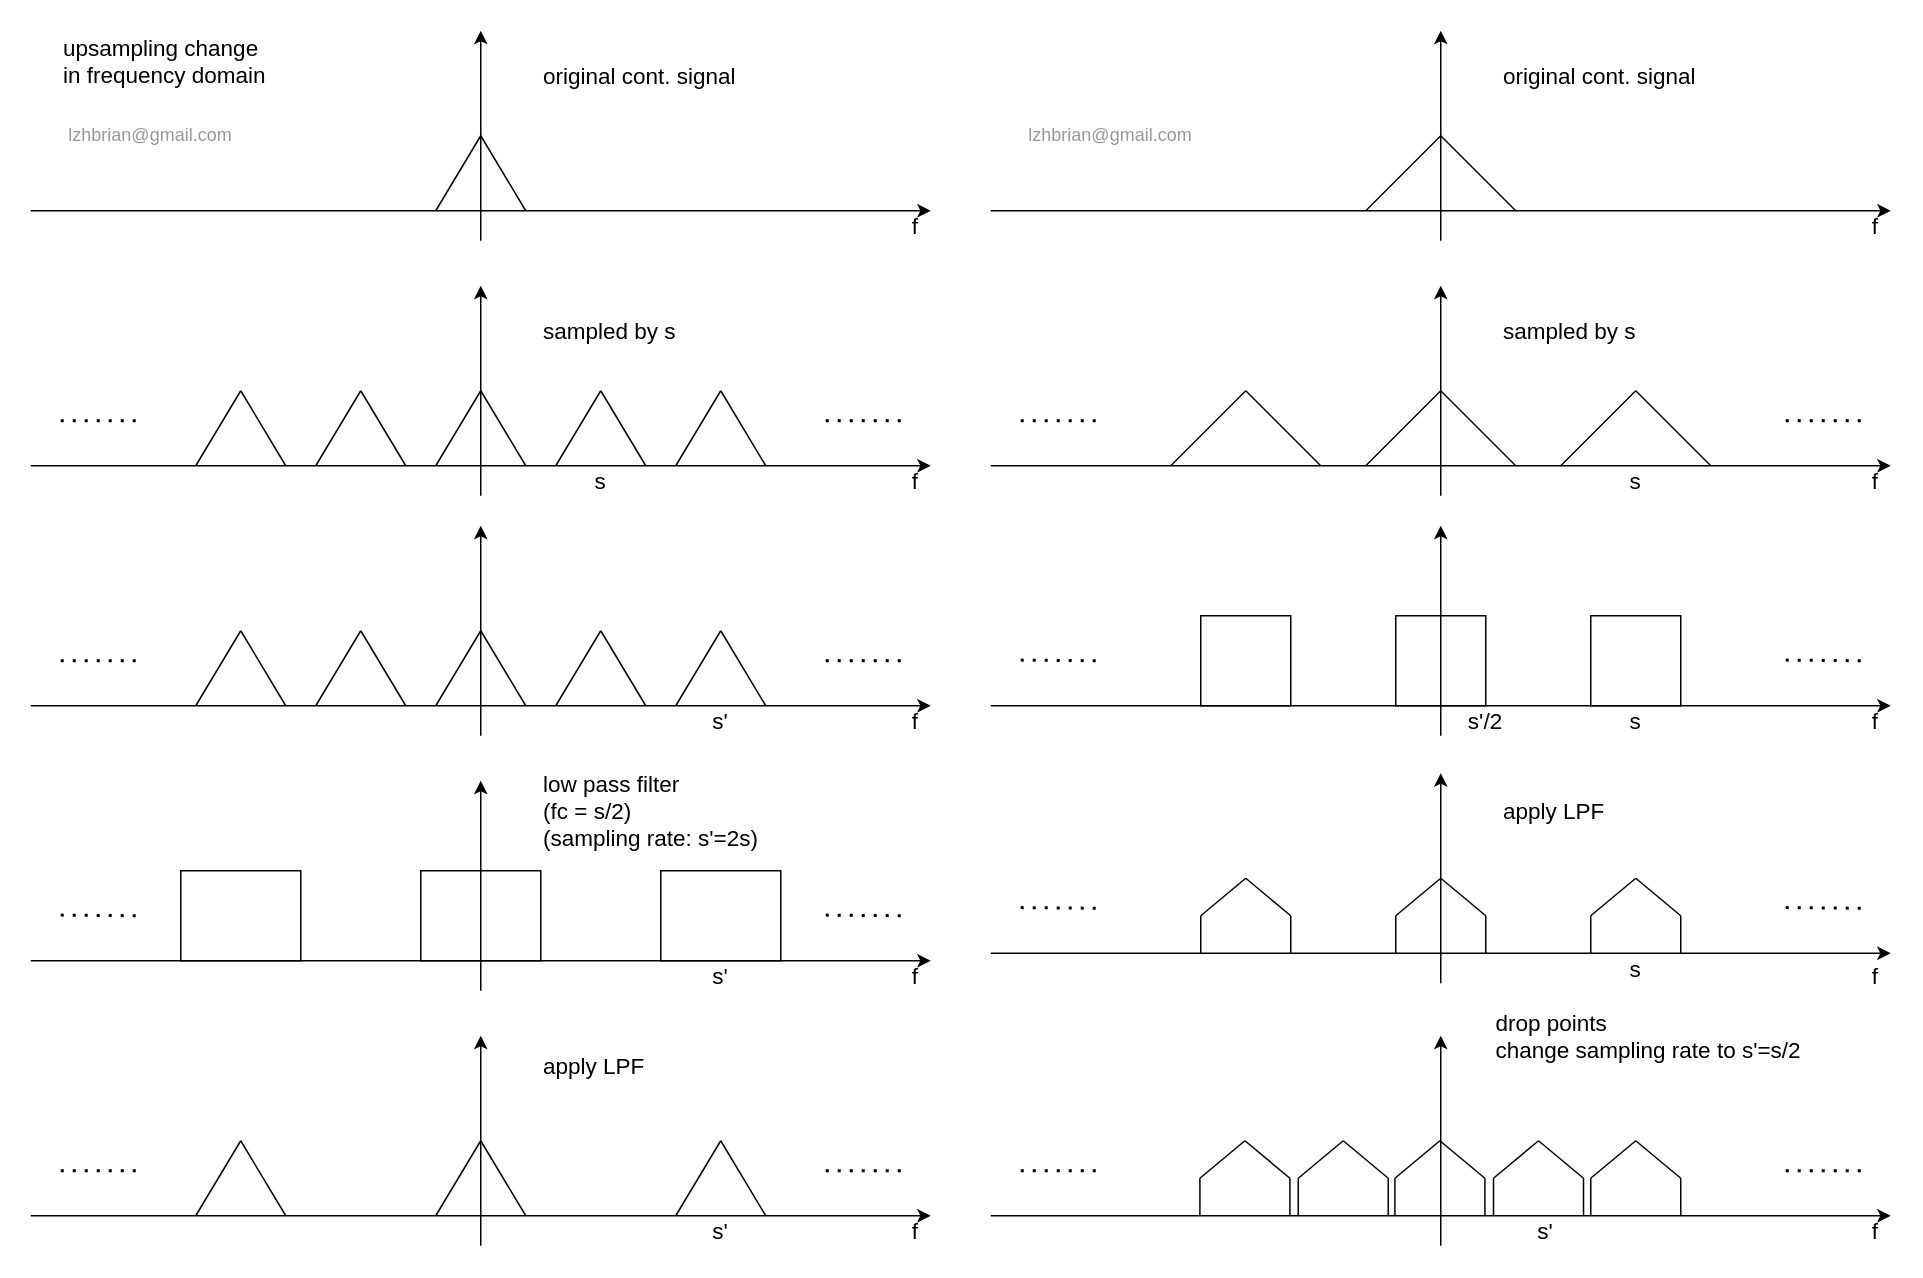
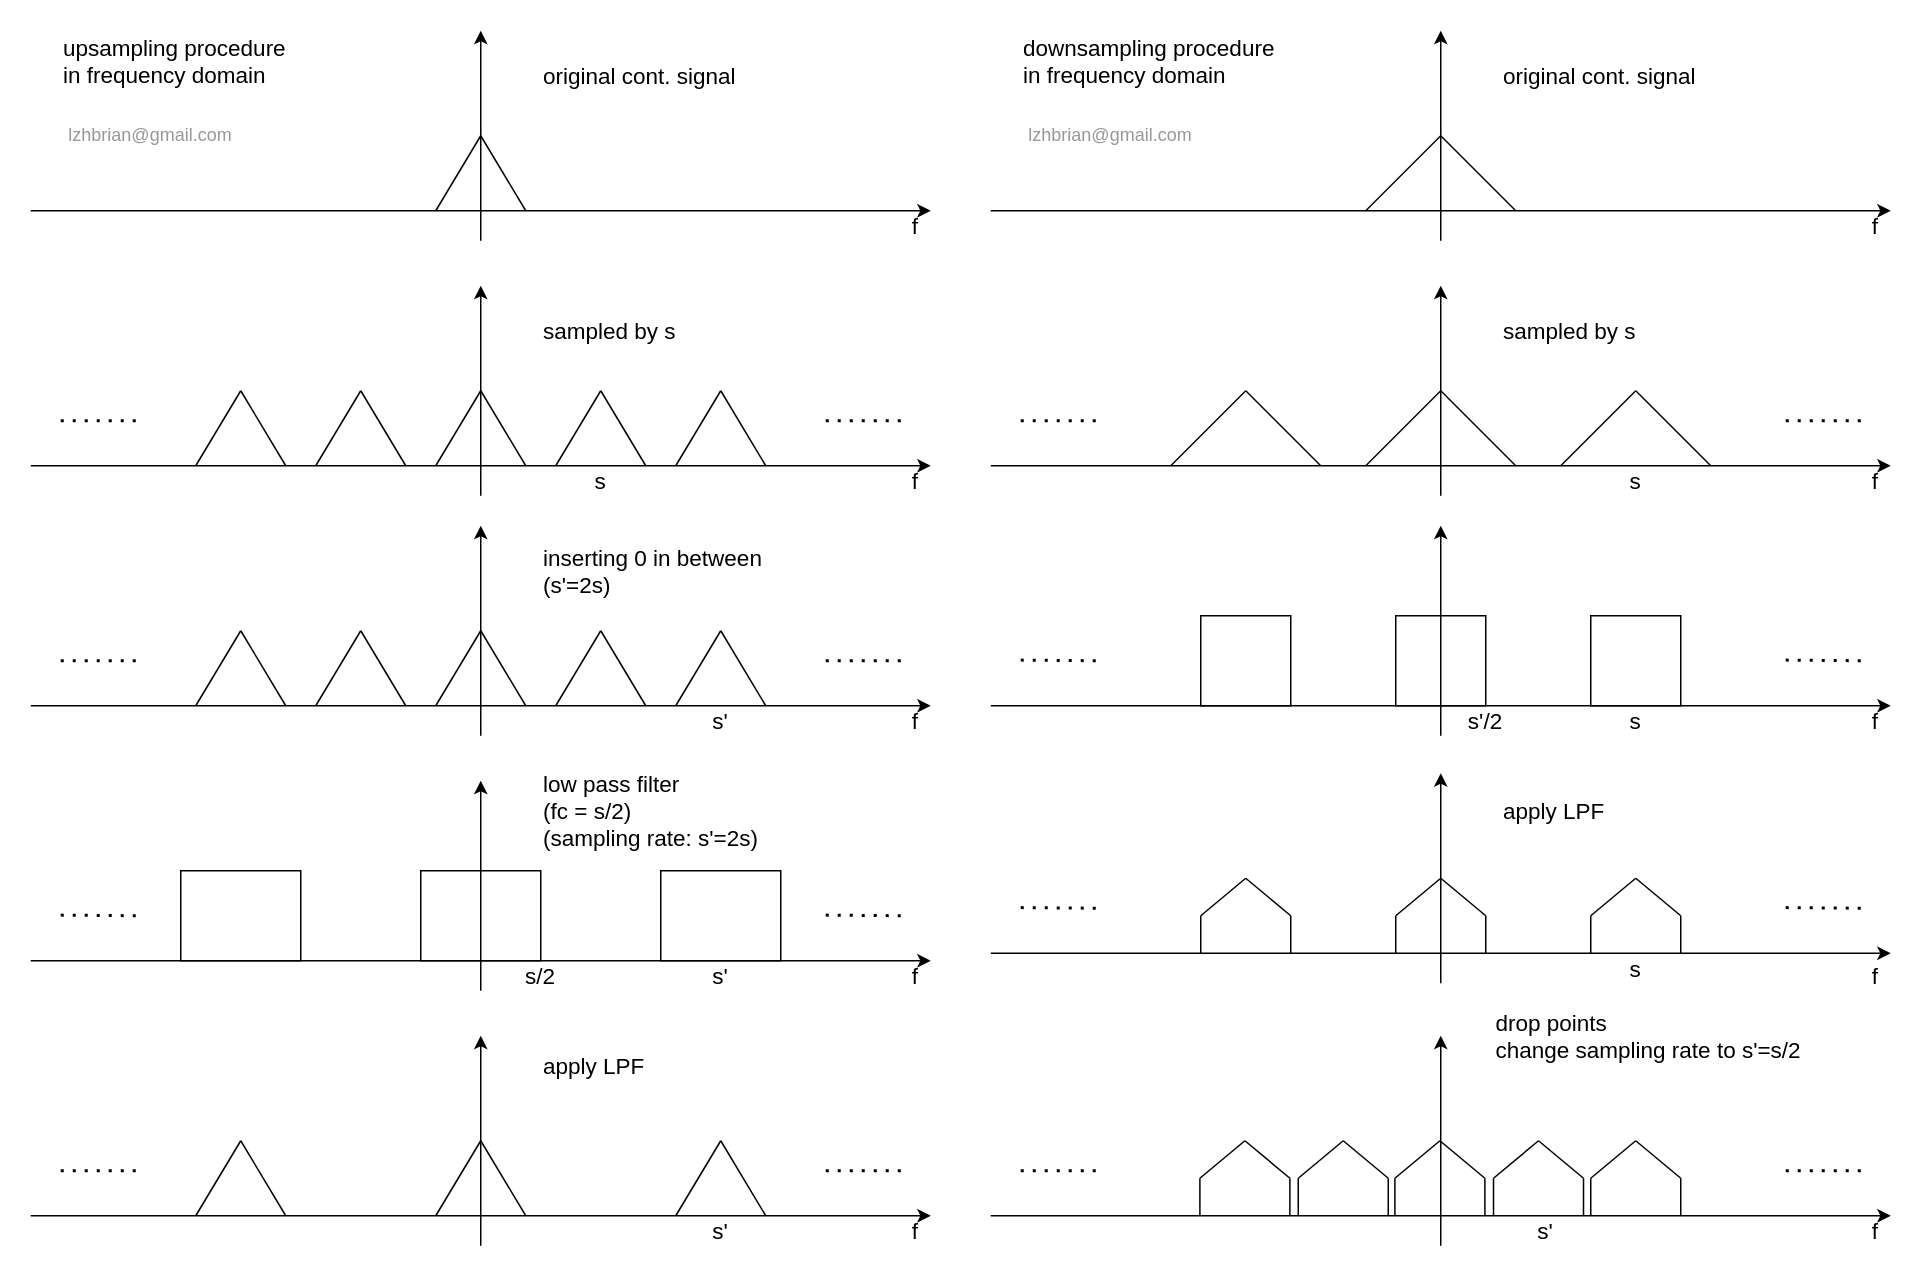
(172, 61) -> (181, 61)
none -> (1156, 61)
none -> (661, 571)
none -> (541, 976)
